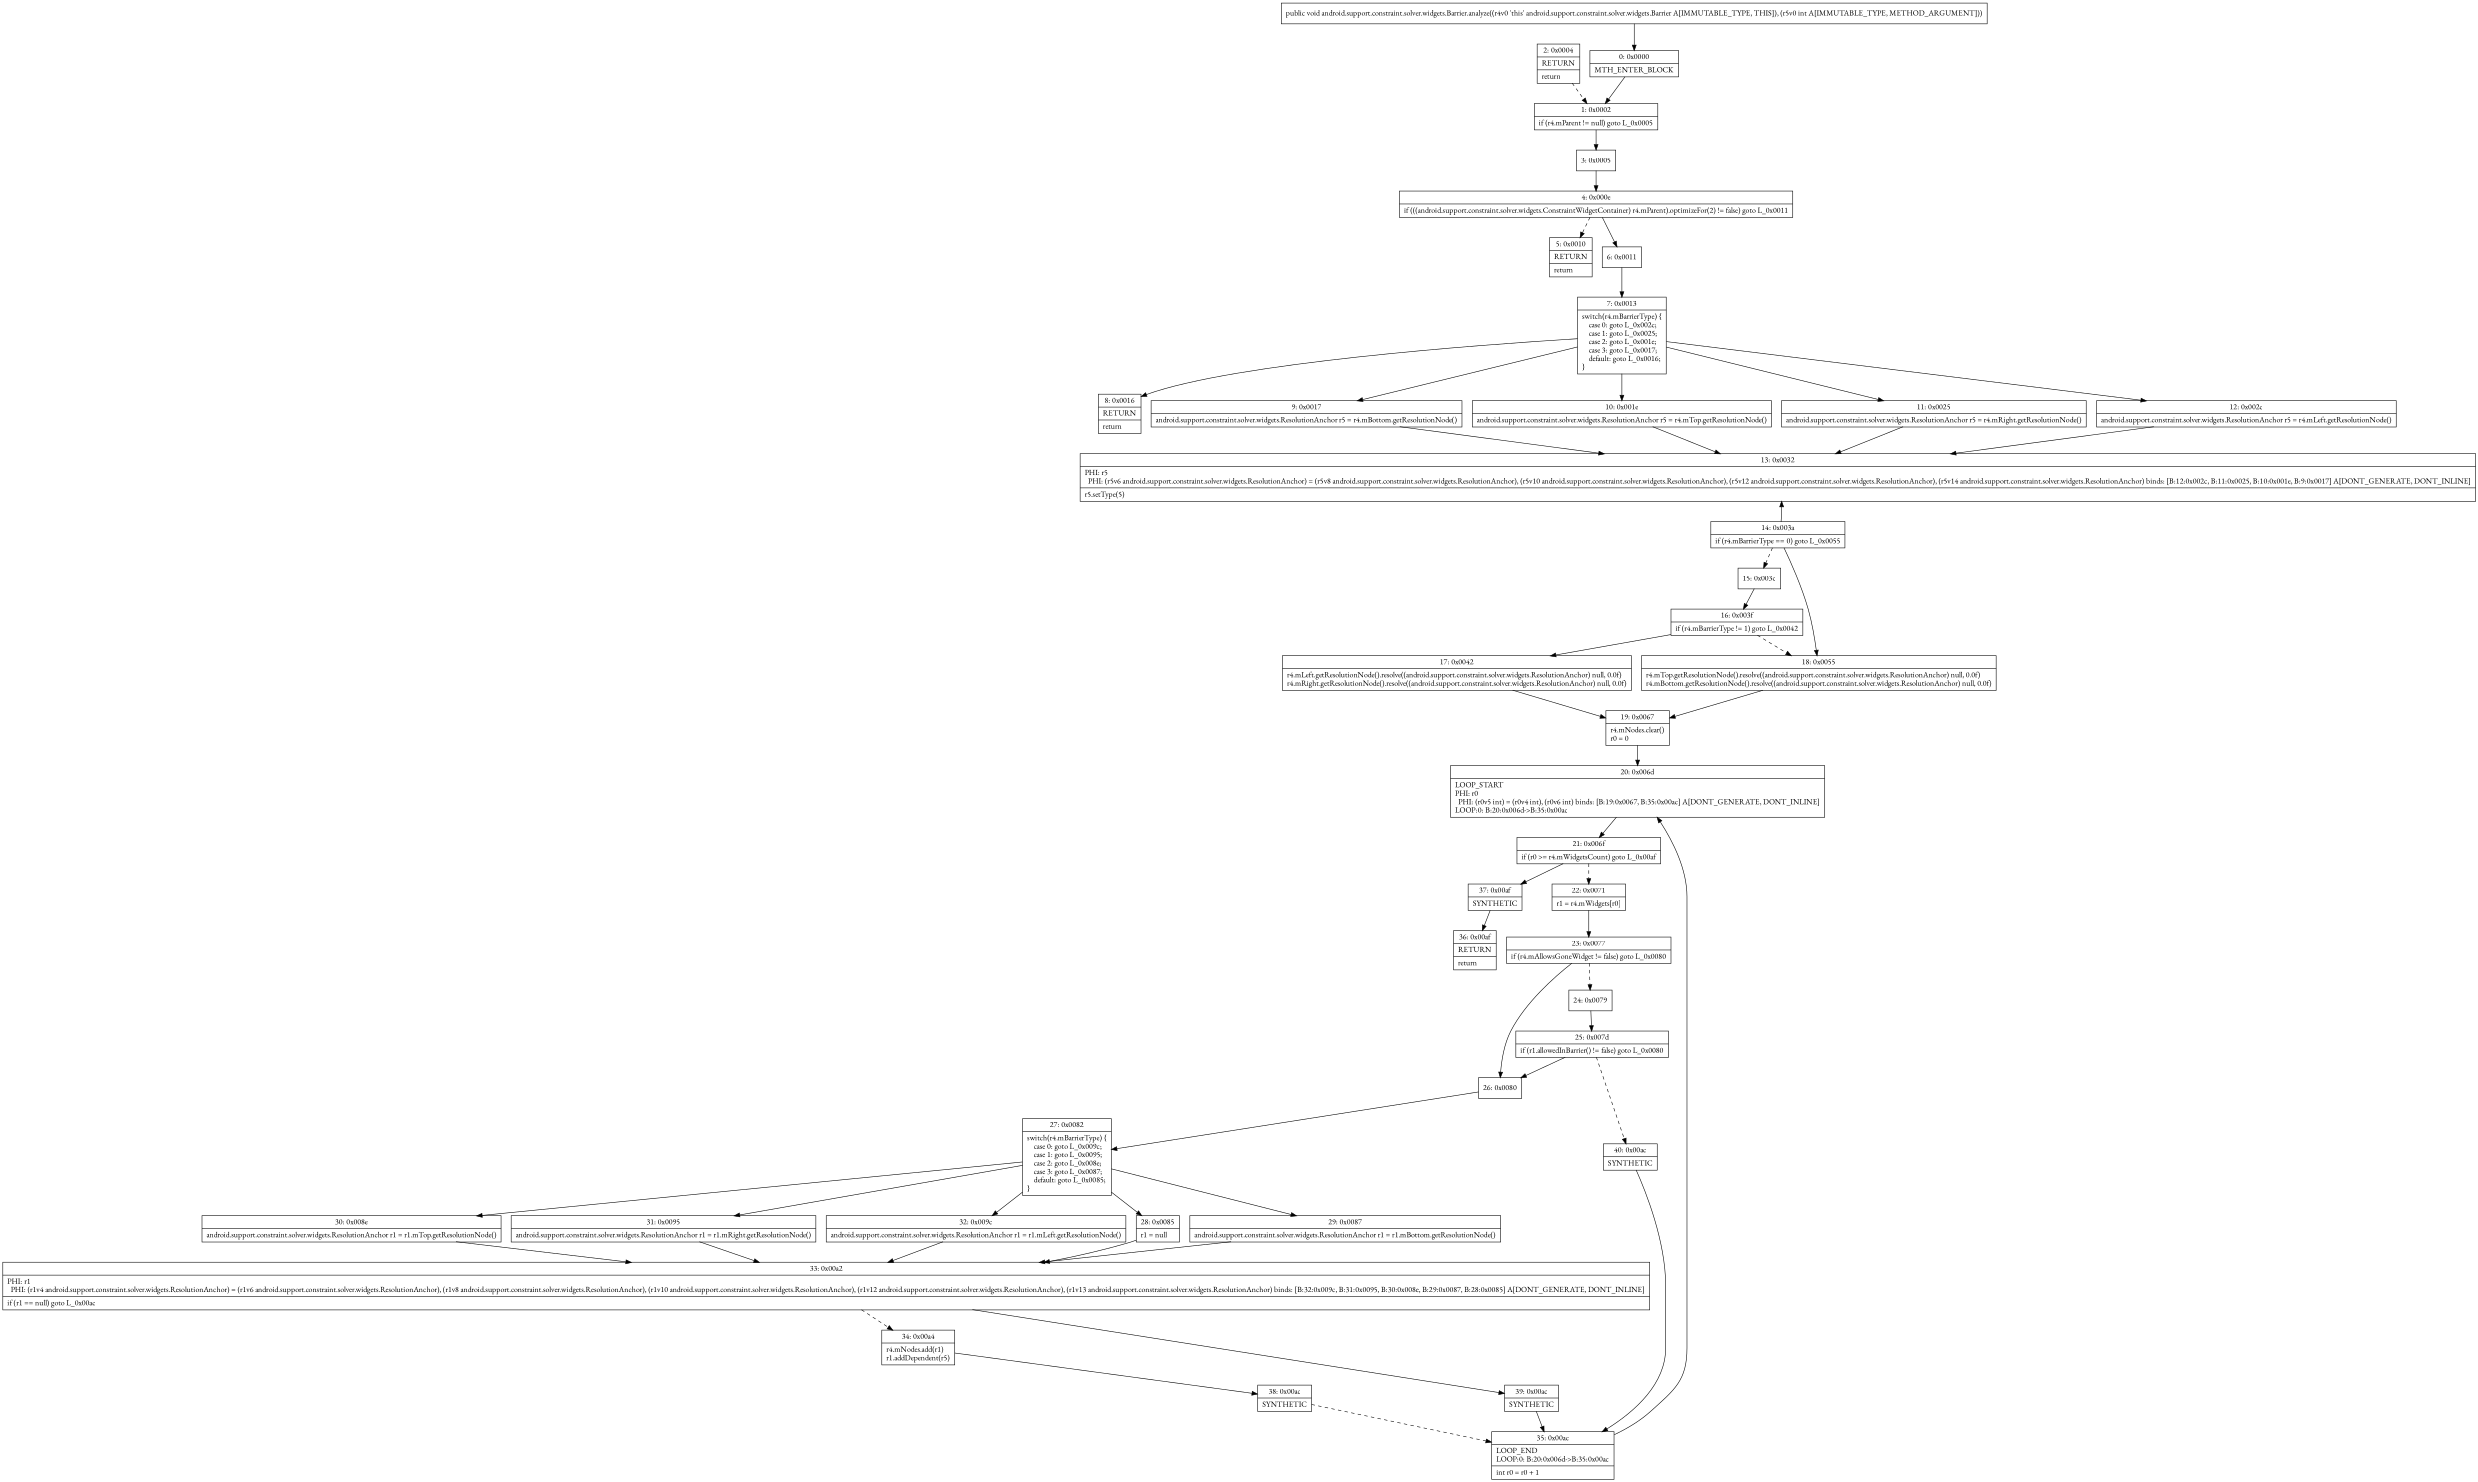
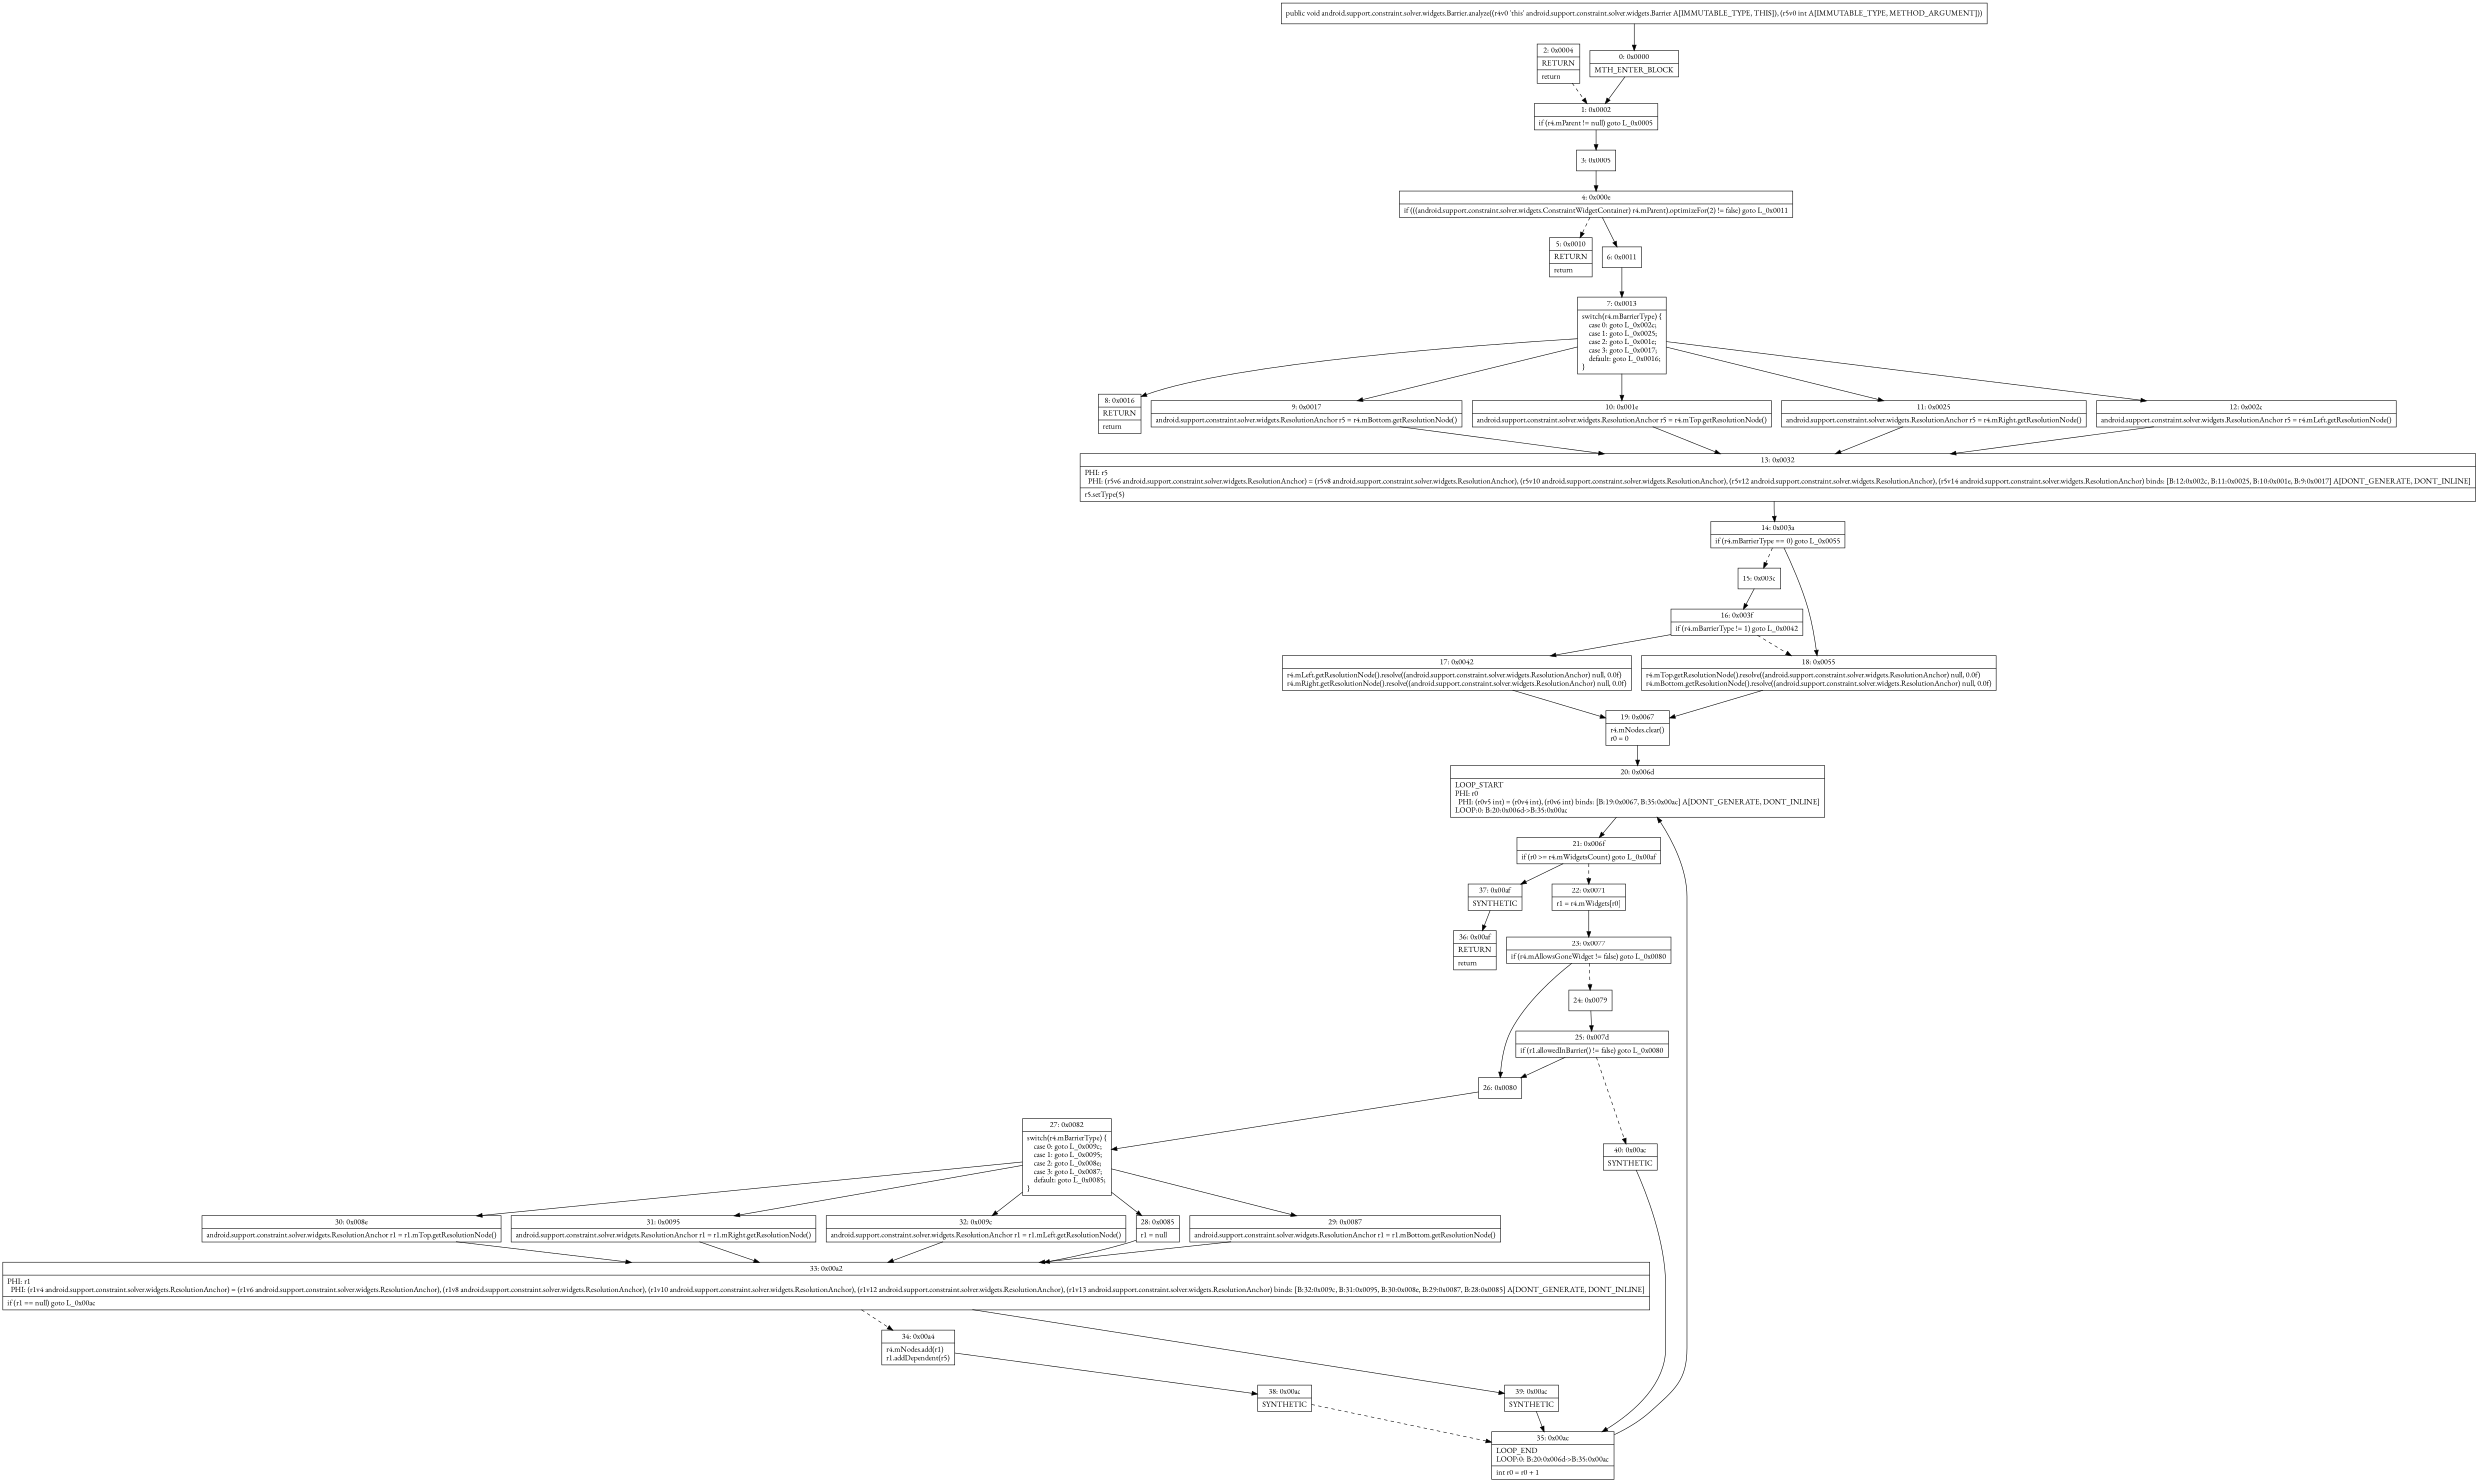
(1782, 514) -> (1774, 509)
